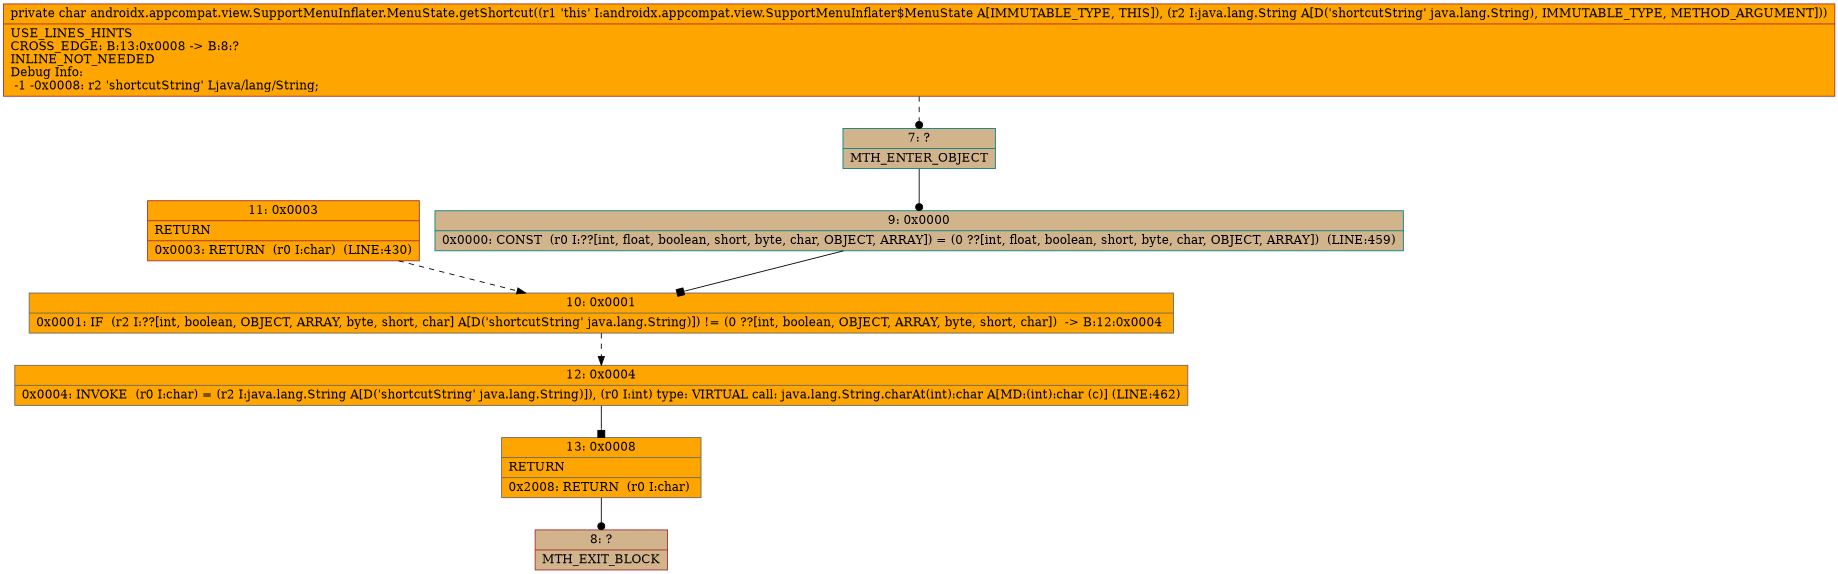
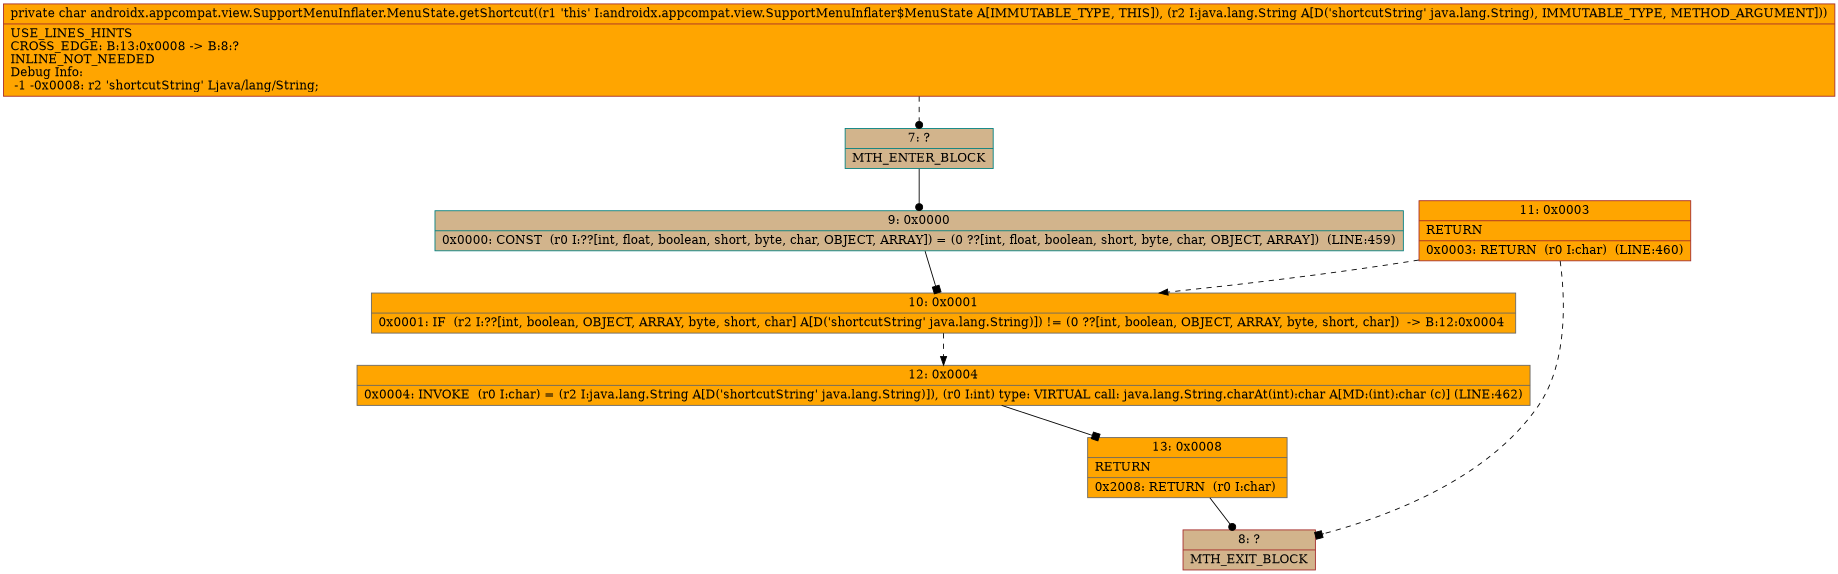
(919, 158) -> (919, 158)
(283, 250) -> (1555, 250)
none -> (1503, 445)
